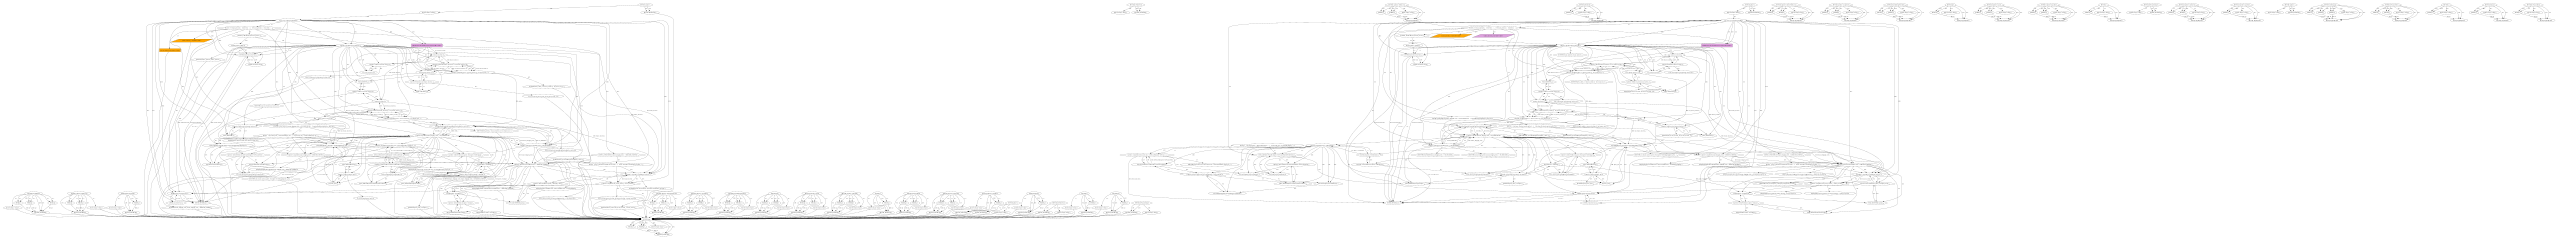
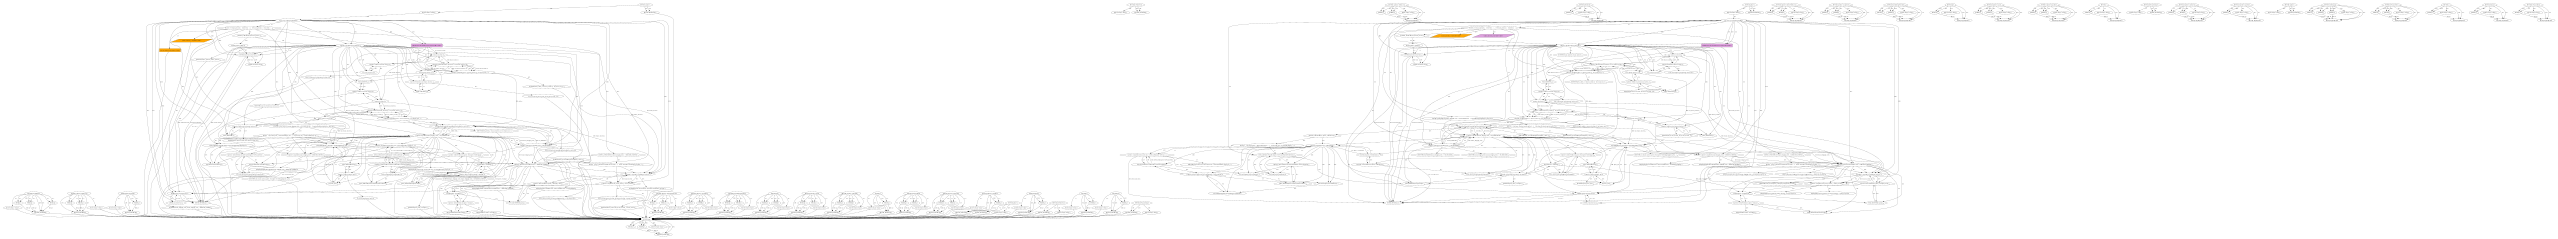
none -> (1322, 136)
